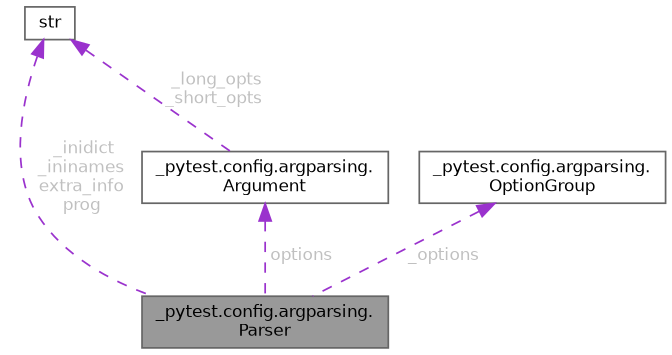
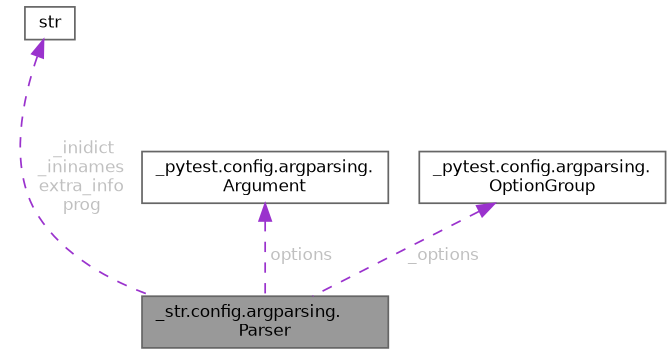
(158, 101) -> none
(265, 322) -> (265, 322)
